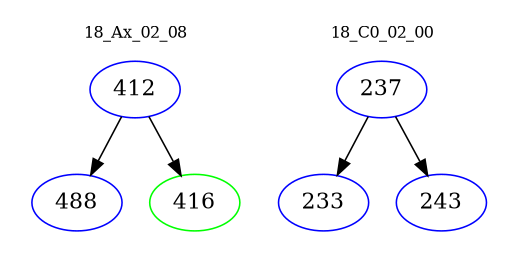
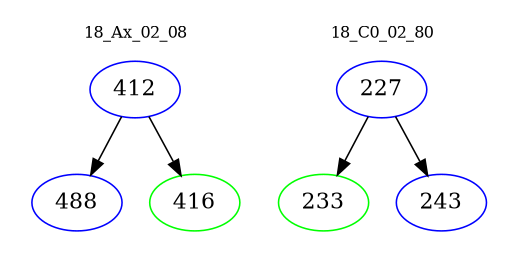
(382, 34) -> (382, 34)
(382, 90) -> (382, 90)
(324, 203) -> (324, 203)
